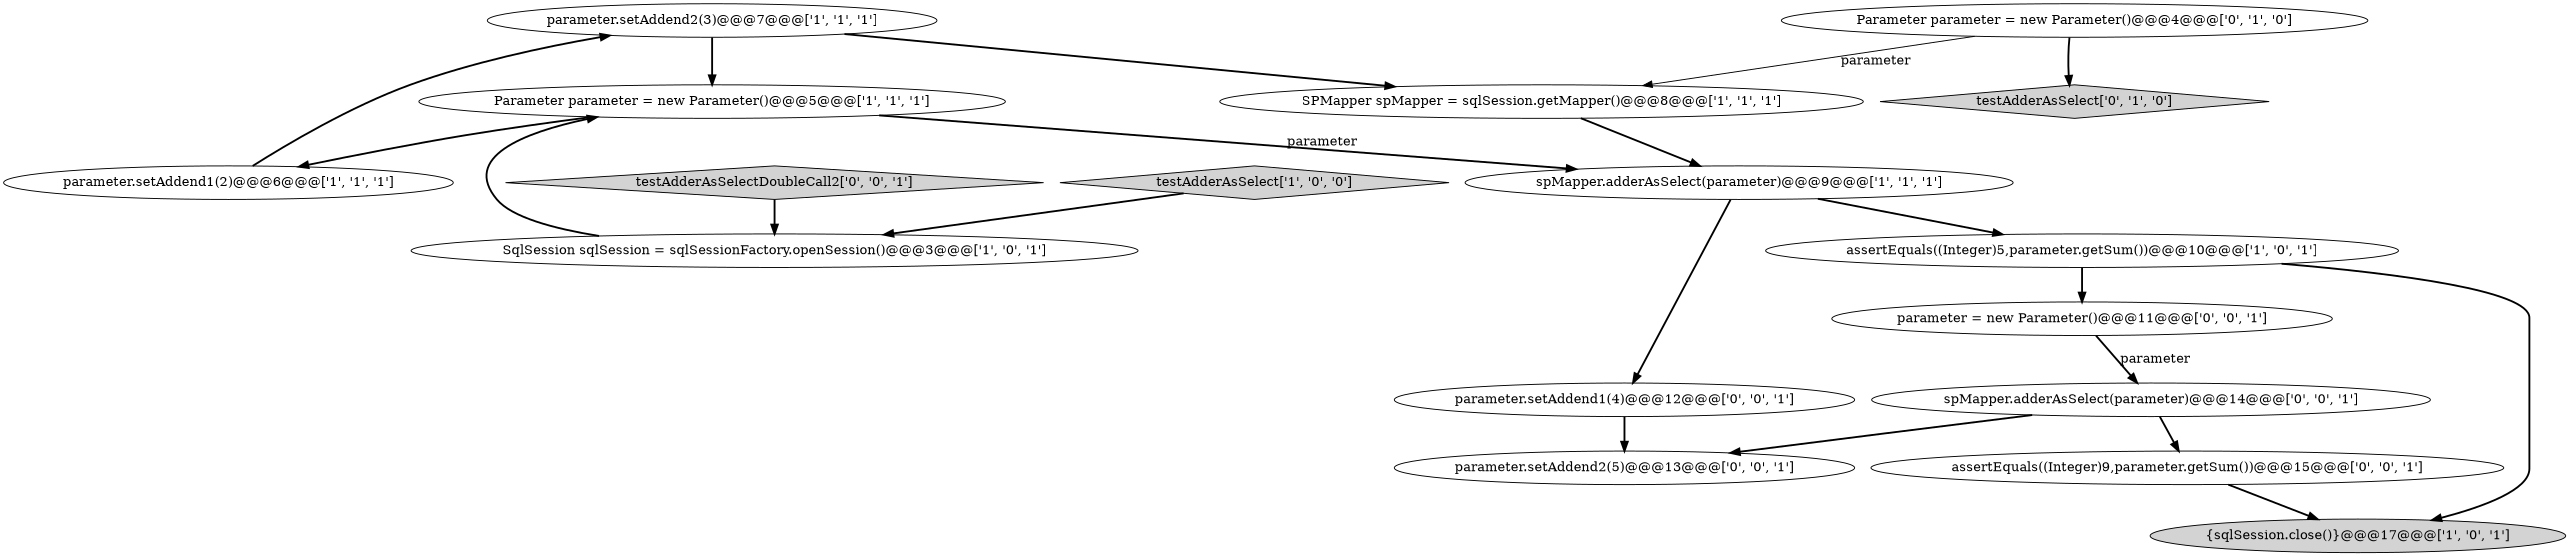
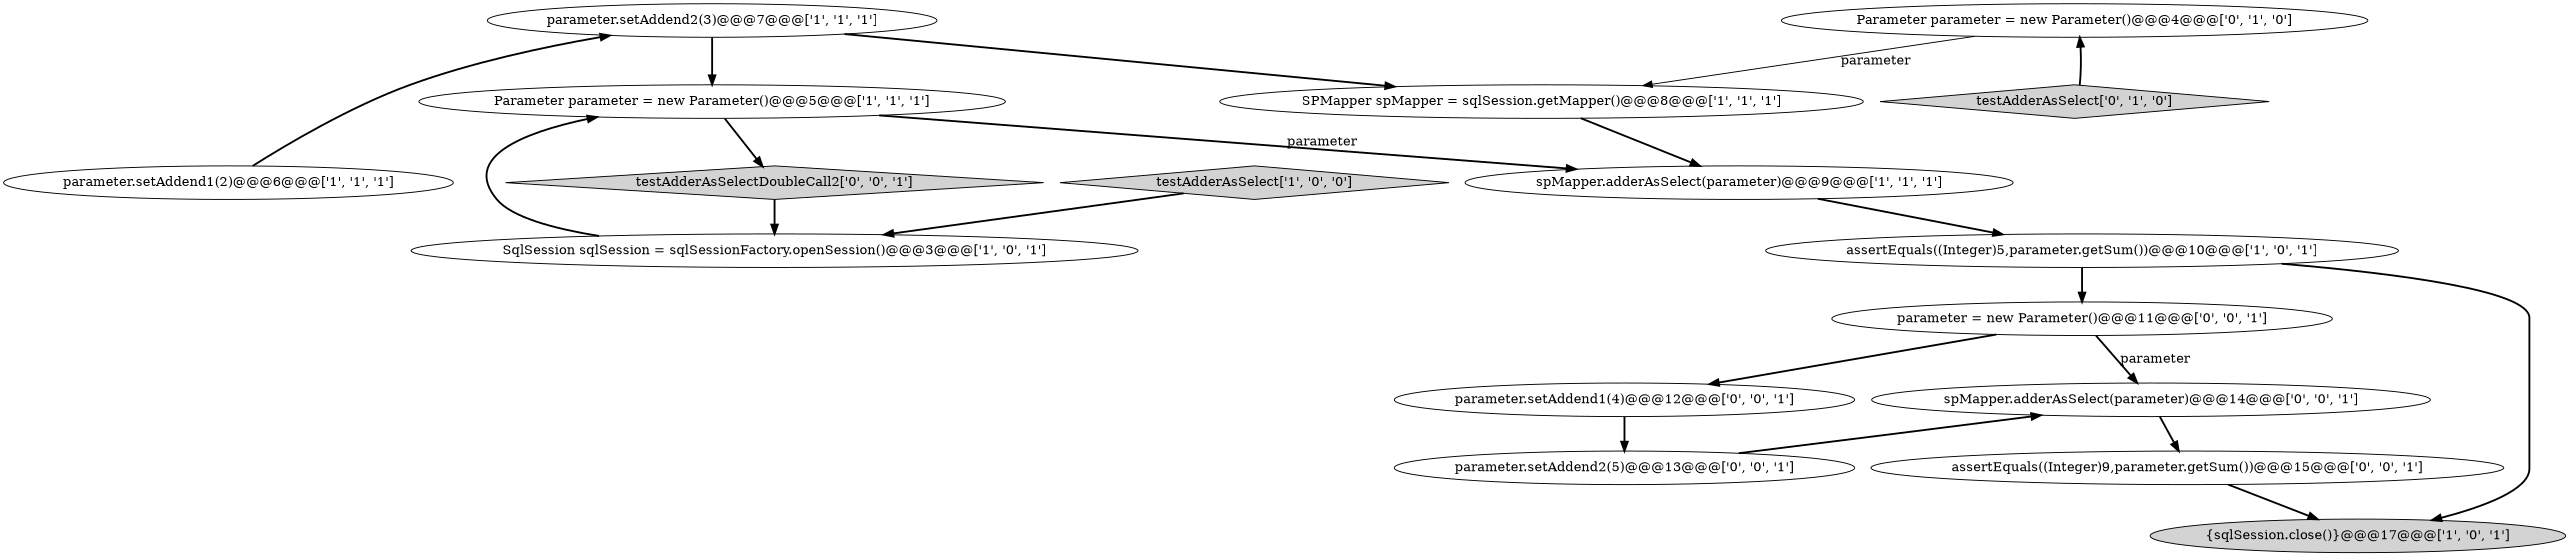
(2068, 57) -> (2081, 66)
(450, 138) -> (741, 139)
(1684, 287) -> (1858, 359)
(1886, 433) -> (1885, 435)
